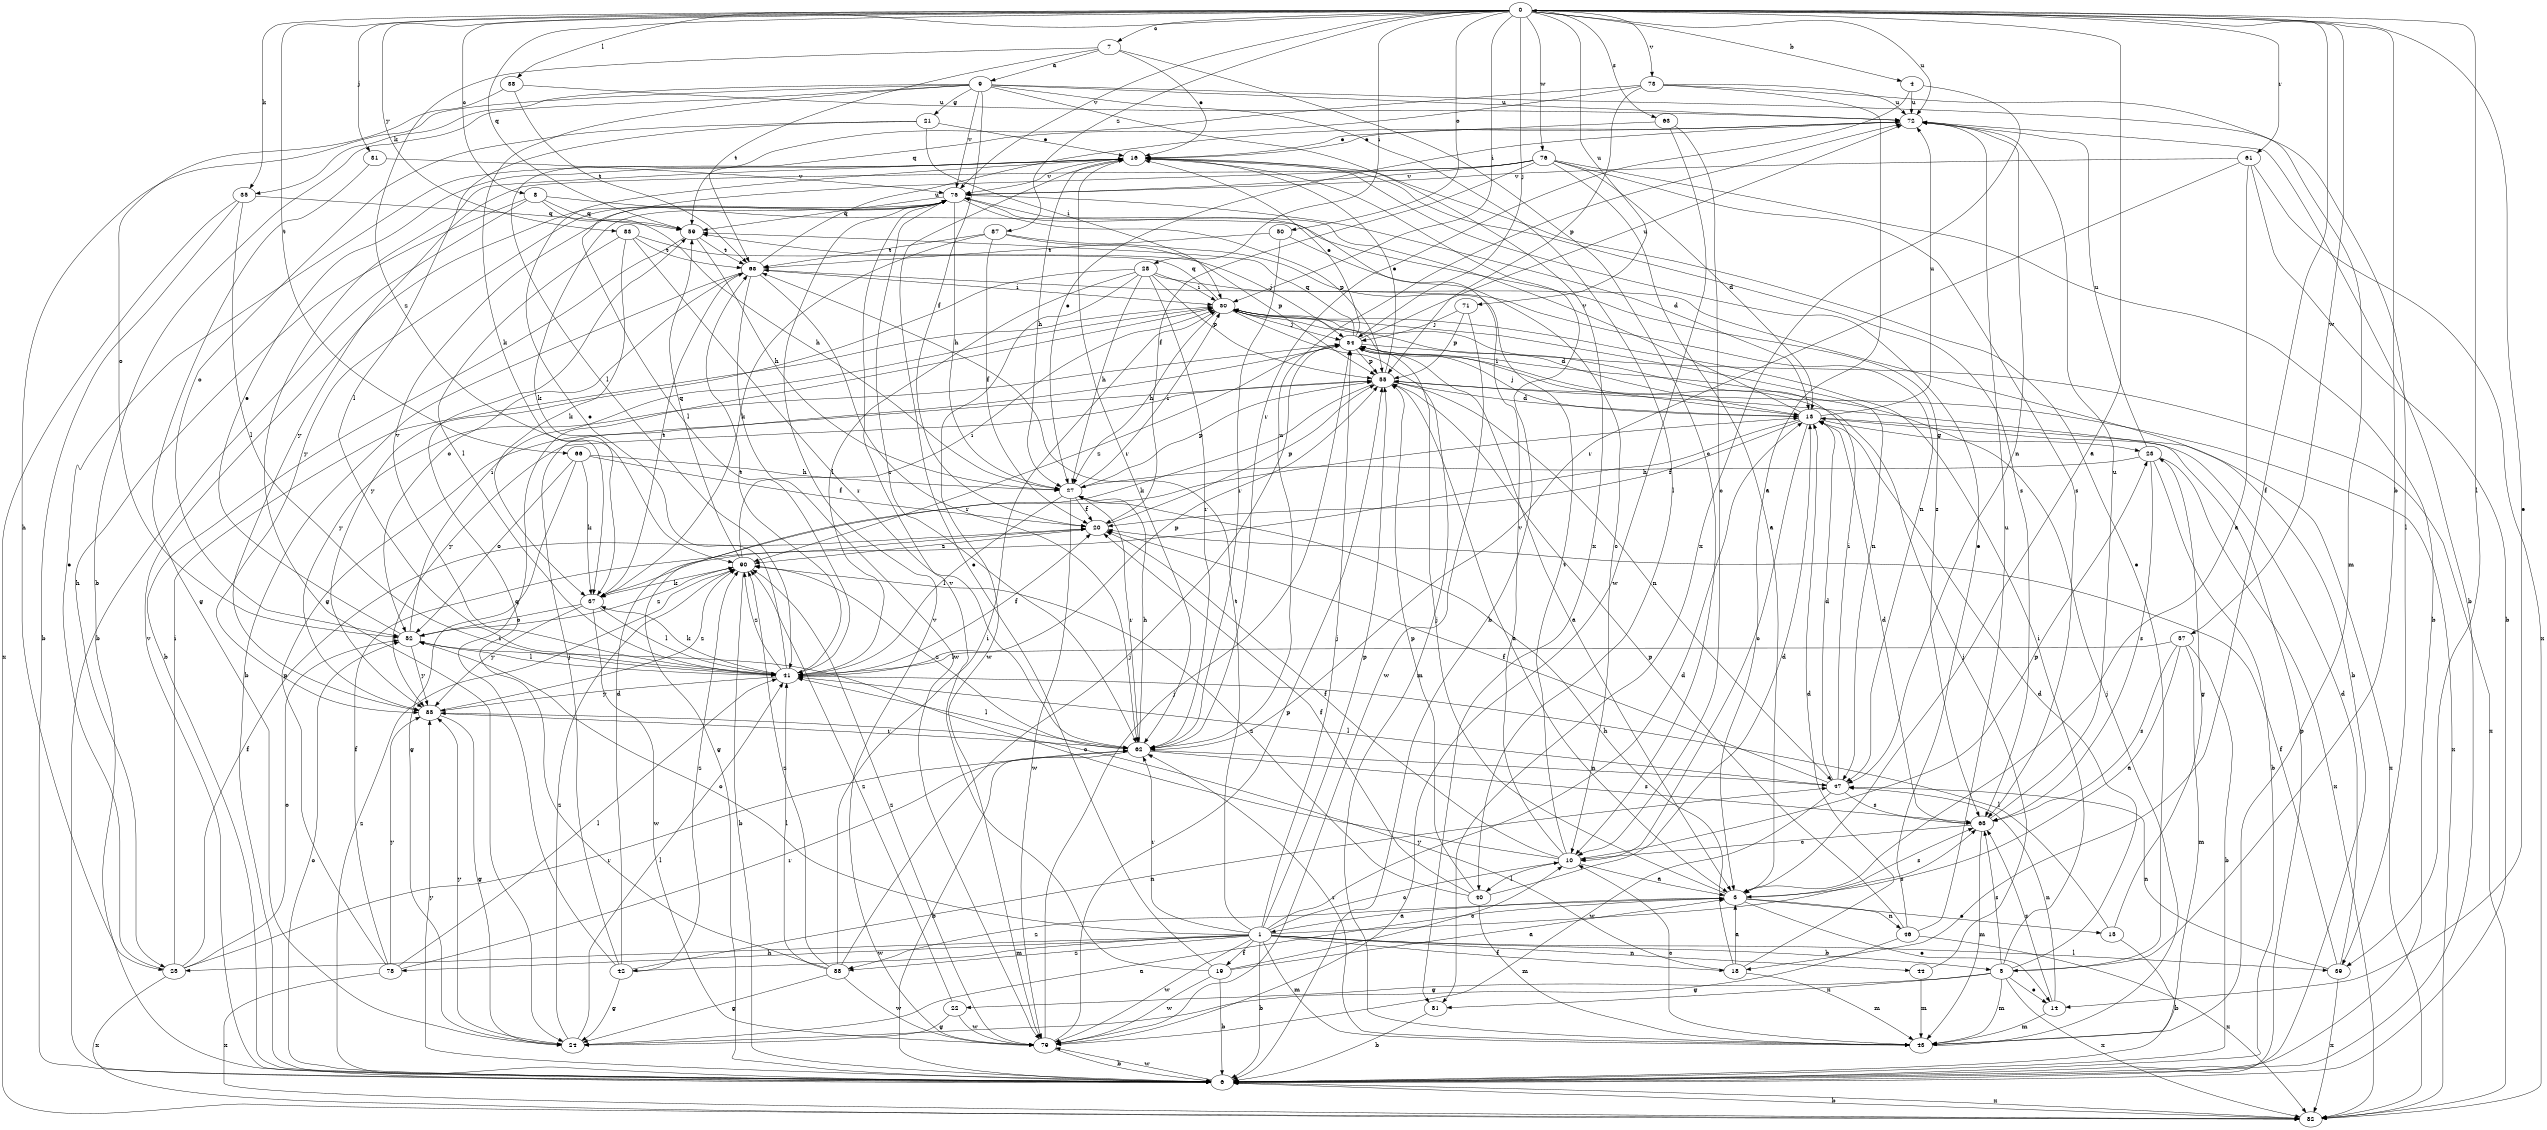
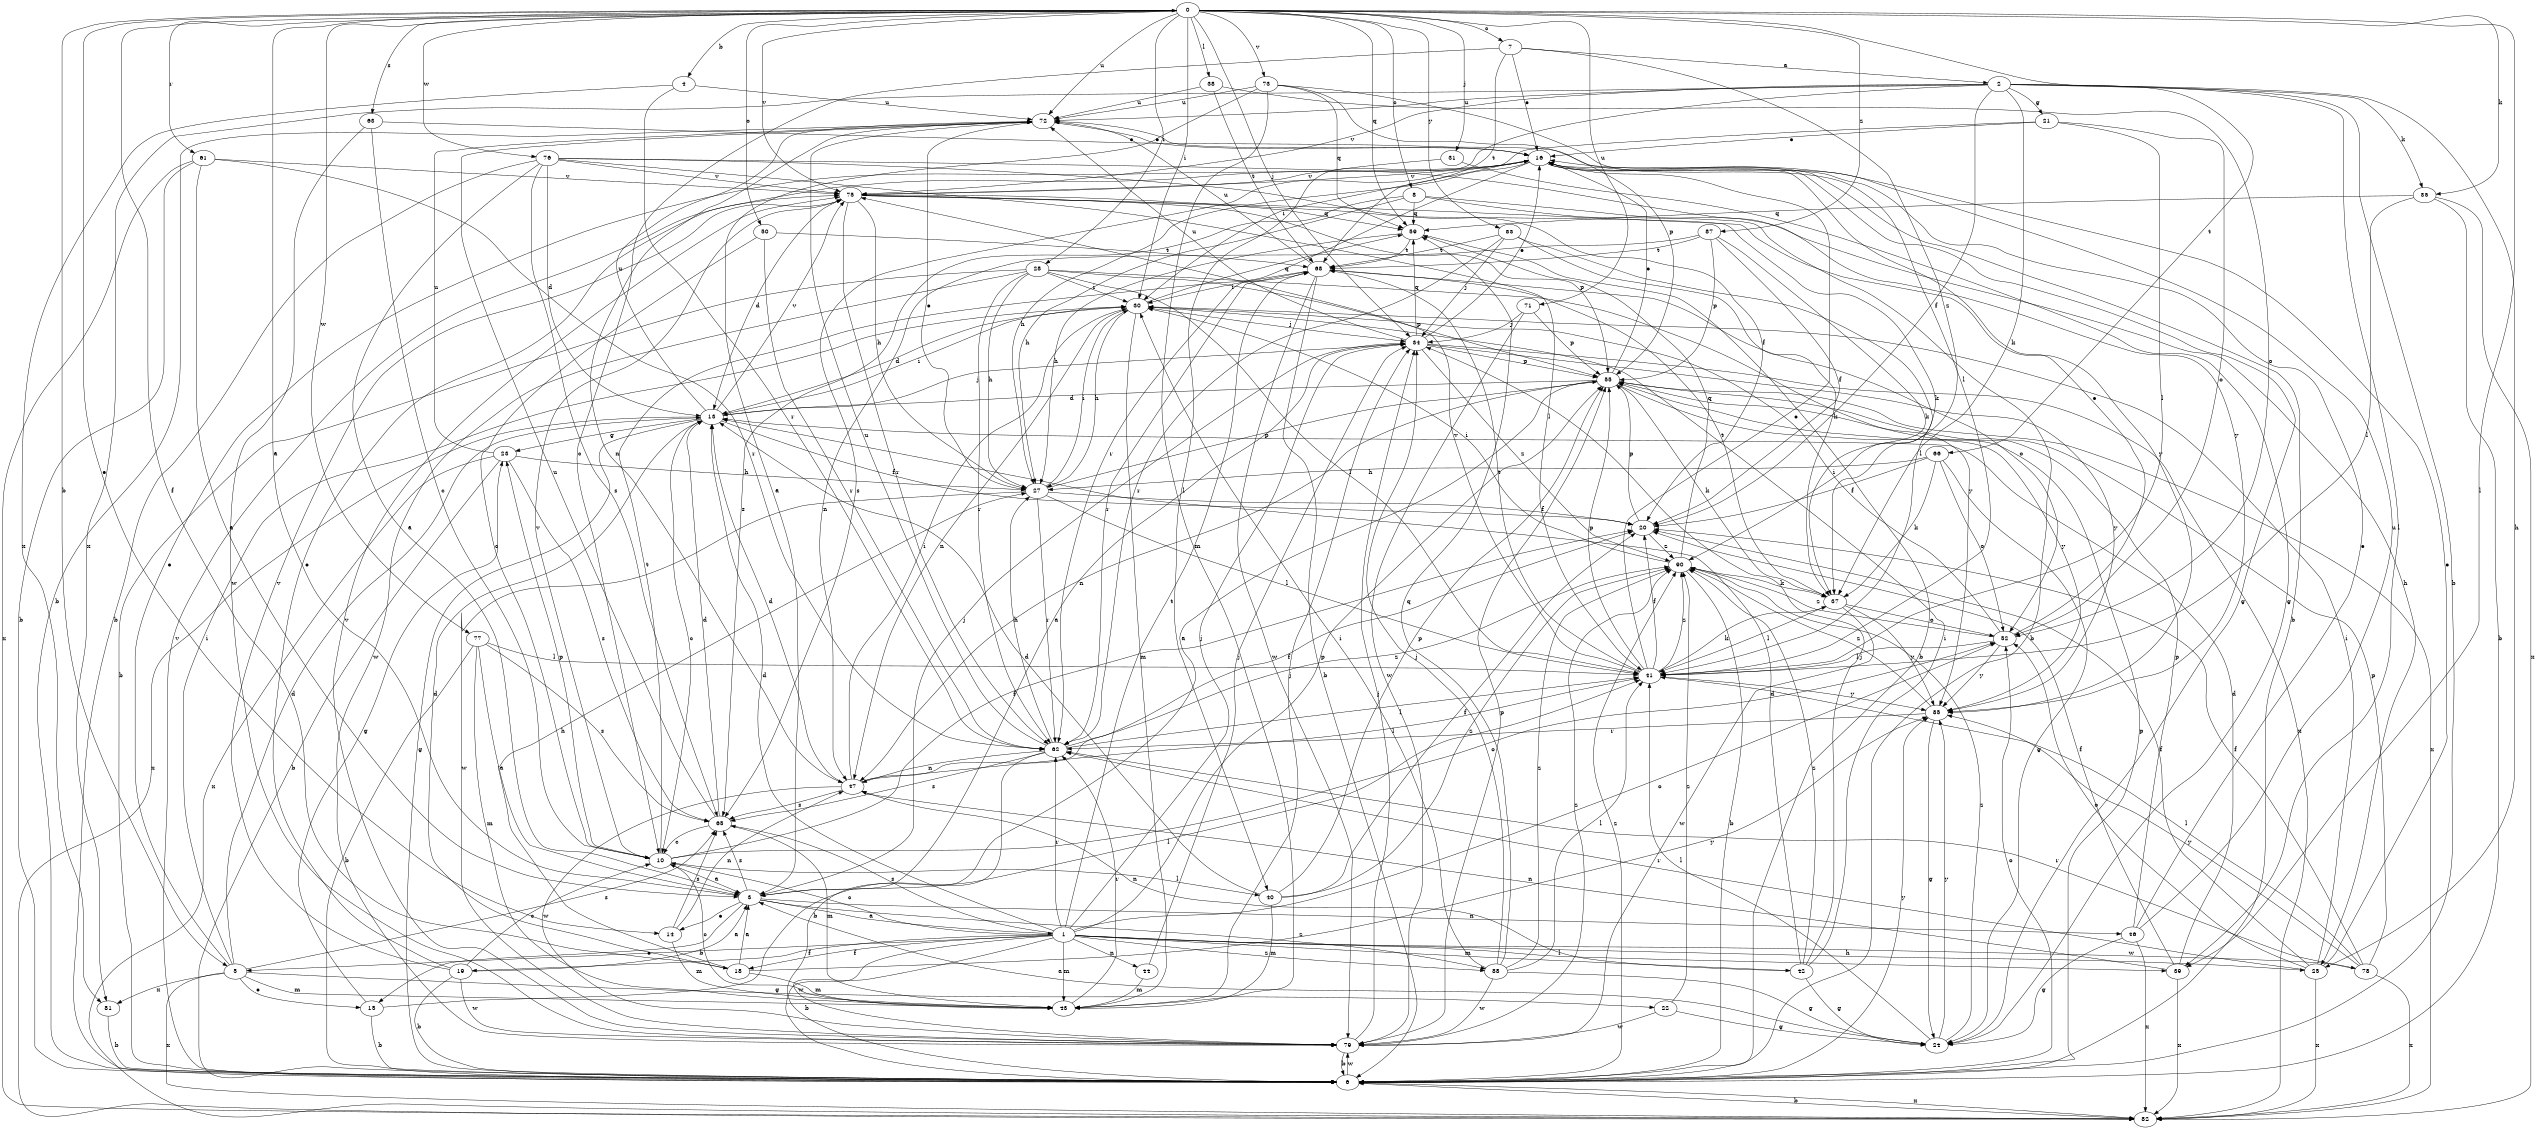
(980, 84) -> (1999, 84)
(2182, 639) -> (478, 639)
(2026, 989) -> (295, 1002)
